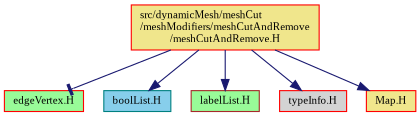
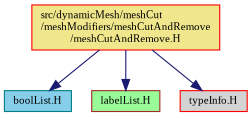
(44, 101) -> none
(391, 101) -> none
